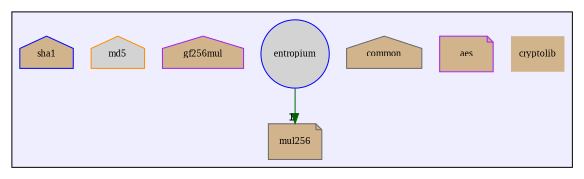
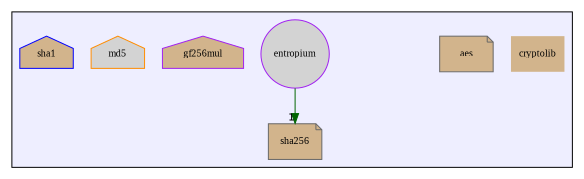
(295, 54) -> (295, 54)
(384, 54) -> none
(466, 54) -> (466, 54)
(295, 142) -> (295, 142)
